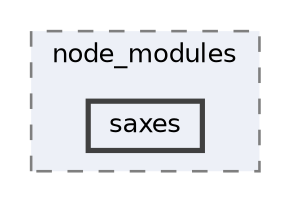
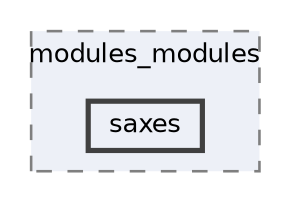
(145, 56) -> (145, 56)
